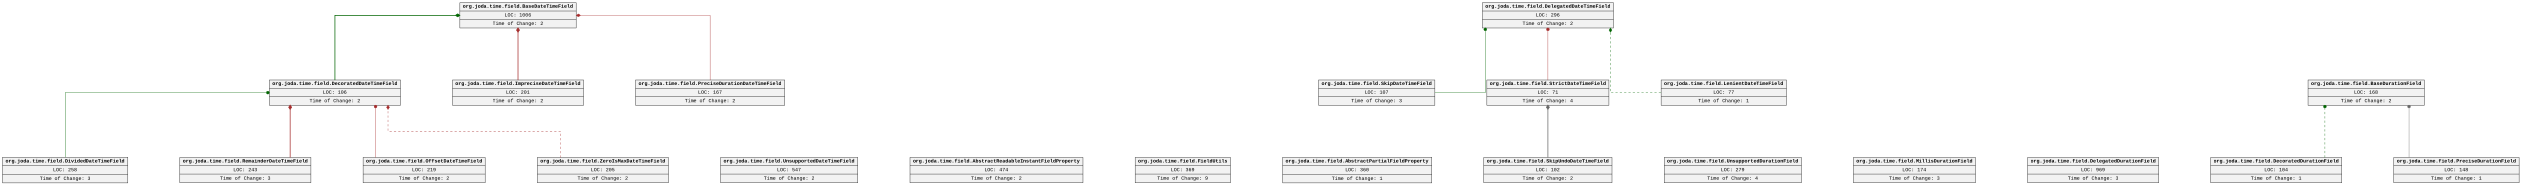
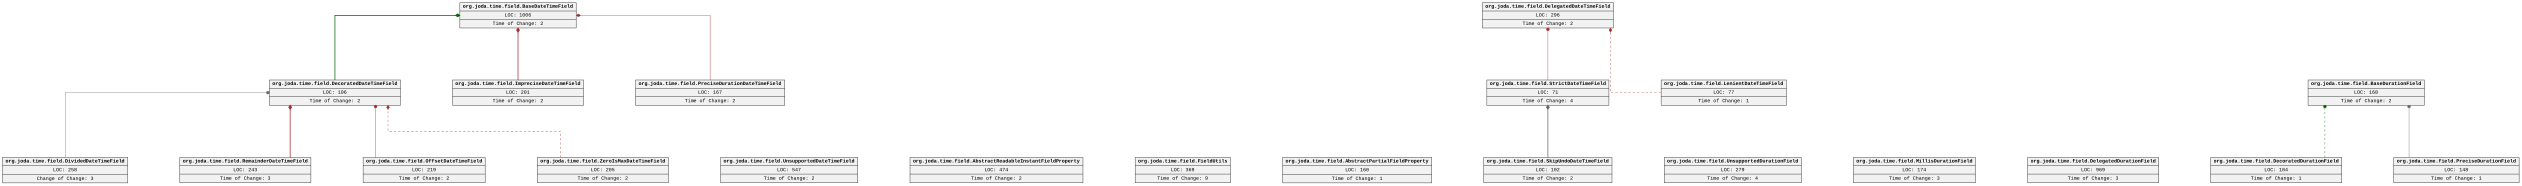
(1610, 88) -> (1610, 88)
(133, 93) -> (133, 93)
(1377, 93) -> none
(1357, 170) -> (1357, 170)
(65, 178) -> (65, 178)
